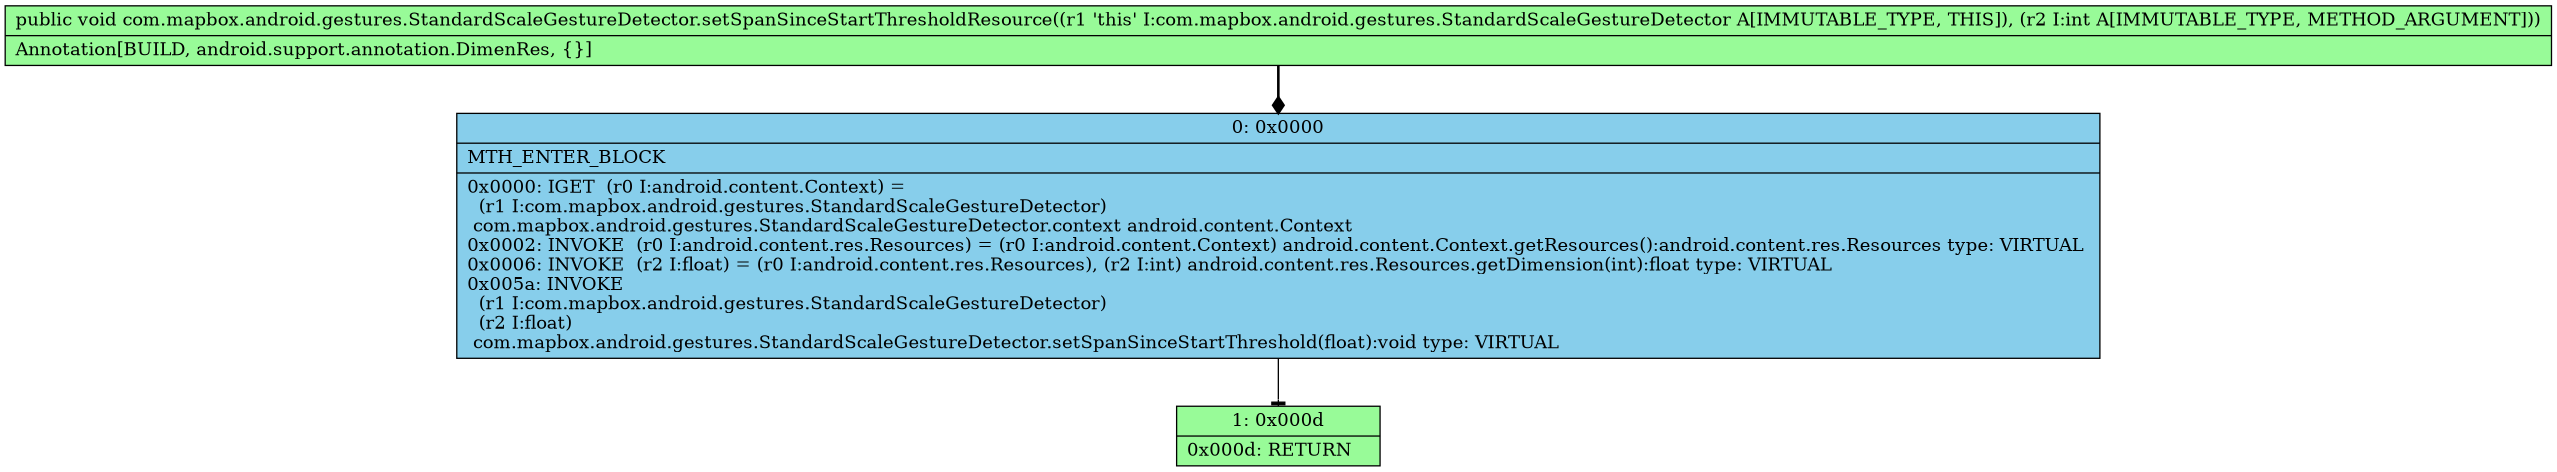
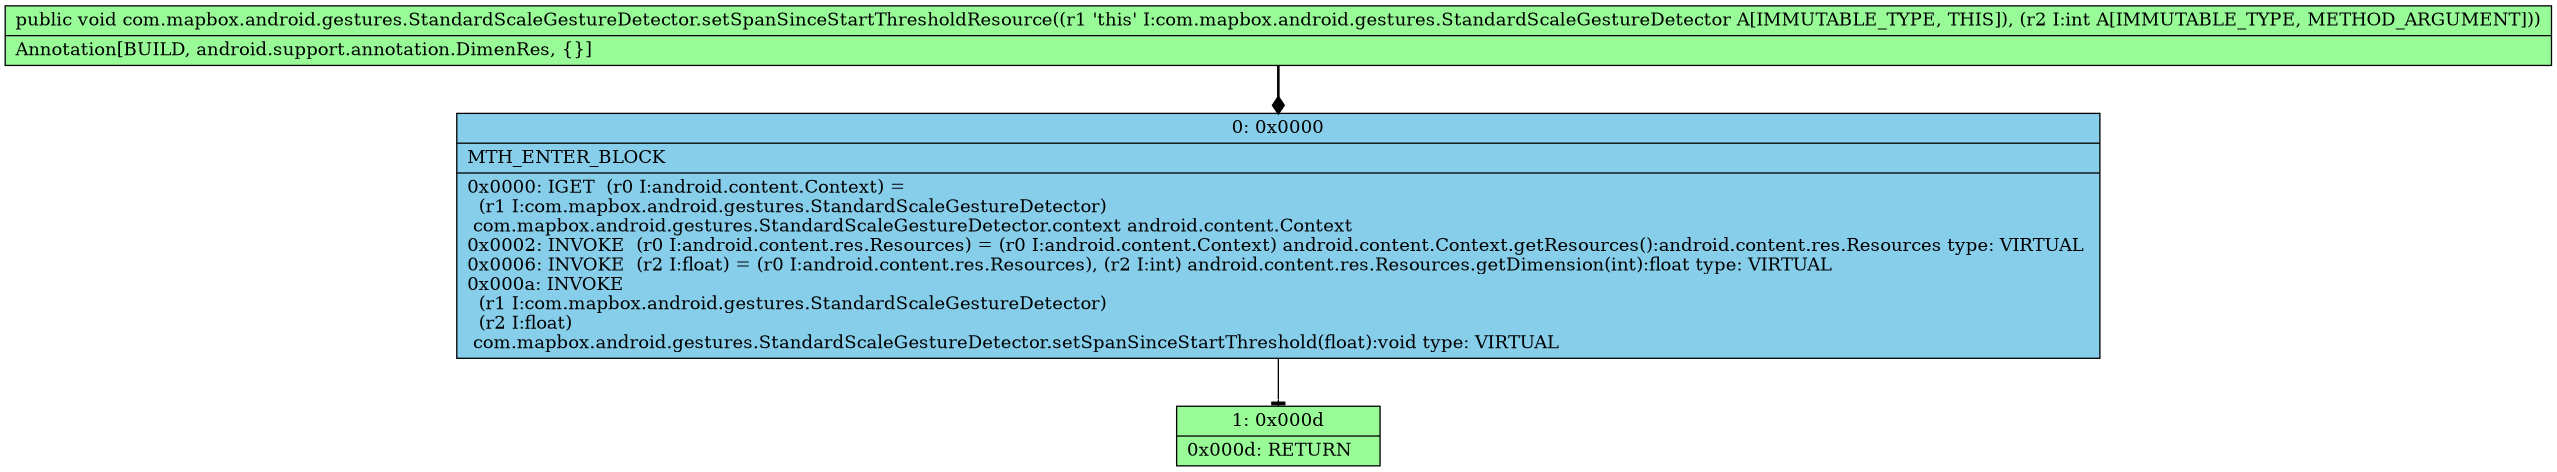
(551, 284) -> (551, 284)
